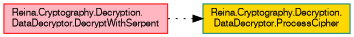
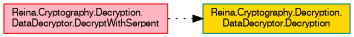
(277, 19) -> (277, 19)
